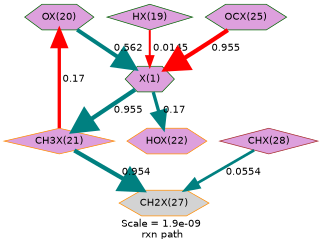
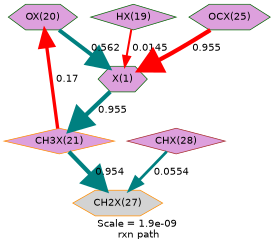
(167, 141) -> none
